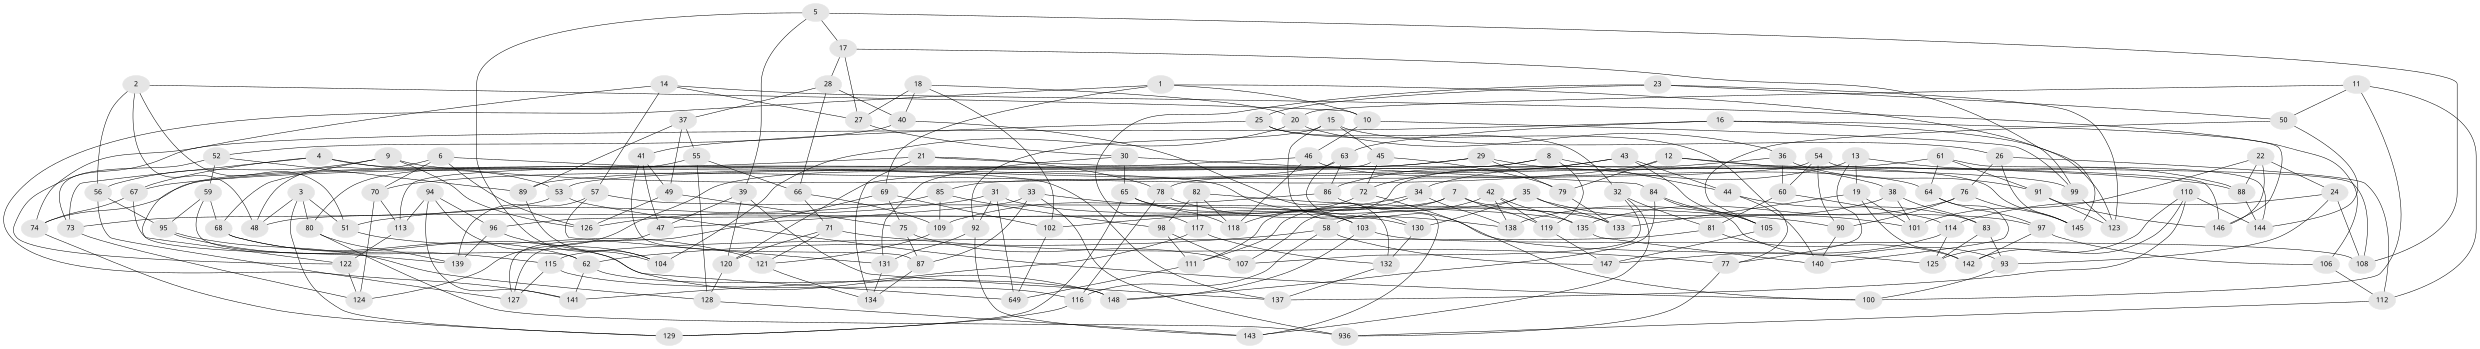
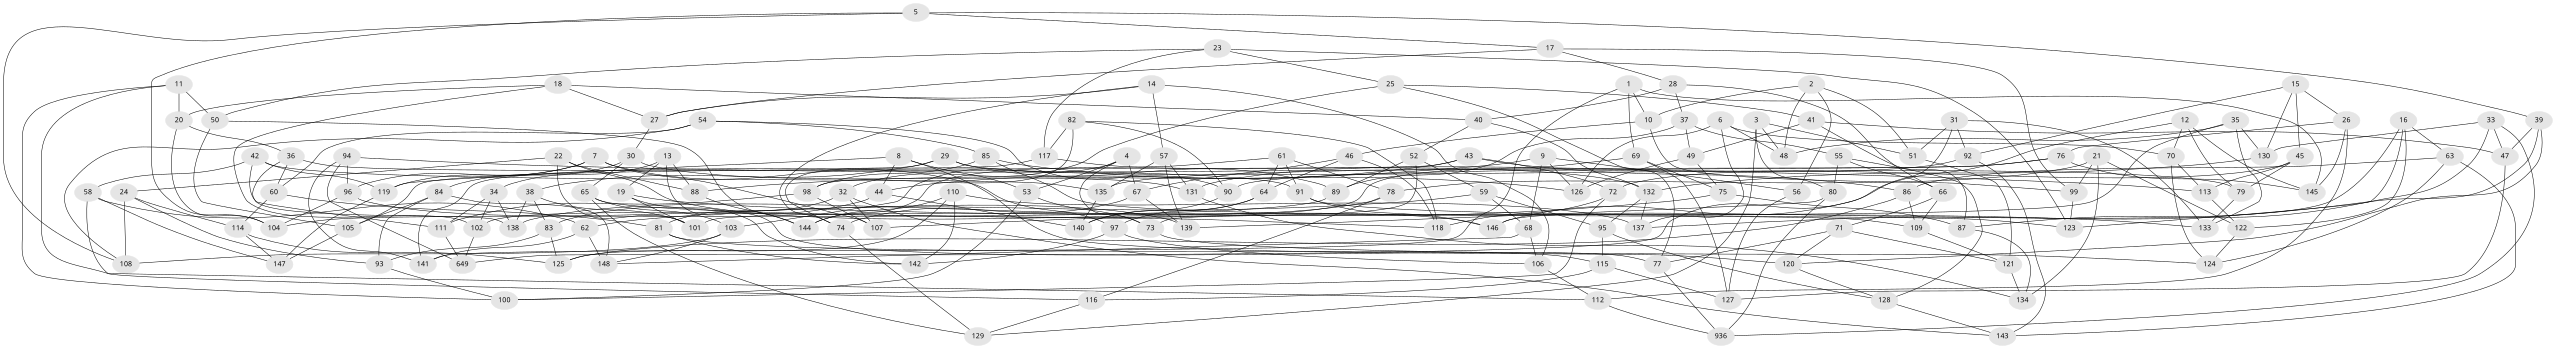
(131, 211) -> (1626, 211)
(403, 247) -> (1533, 247)
